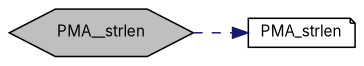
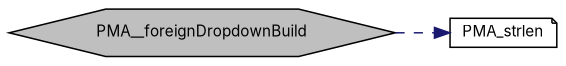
(101, 33) -> (202, 33)
